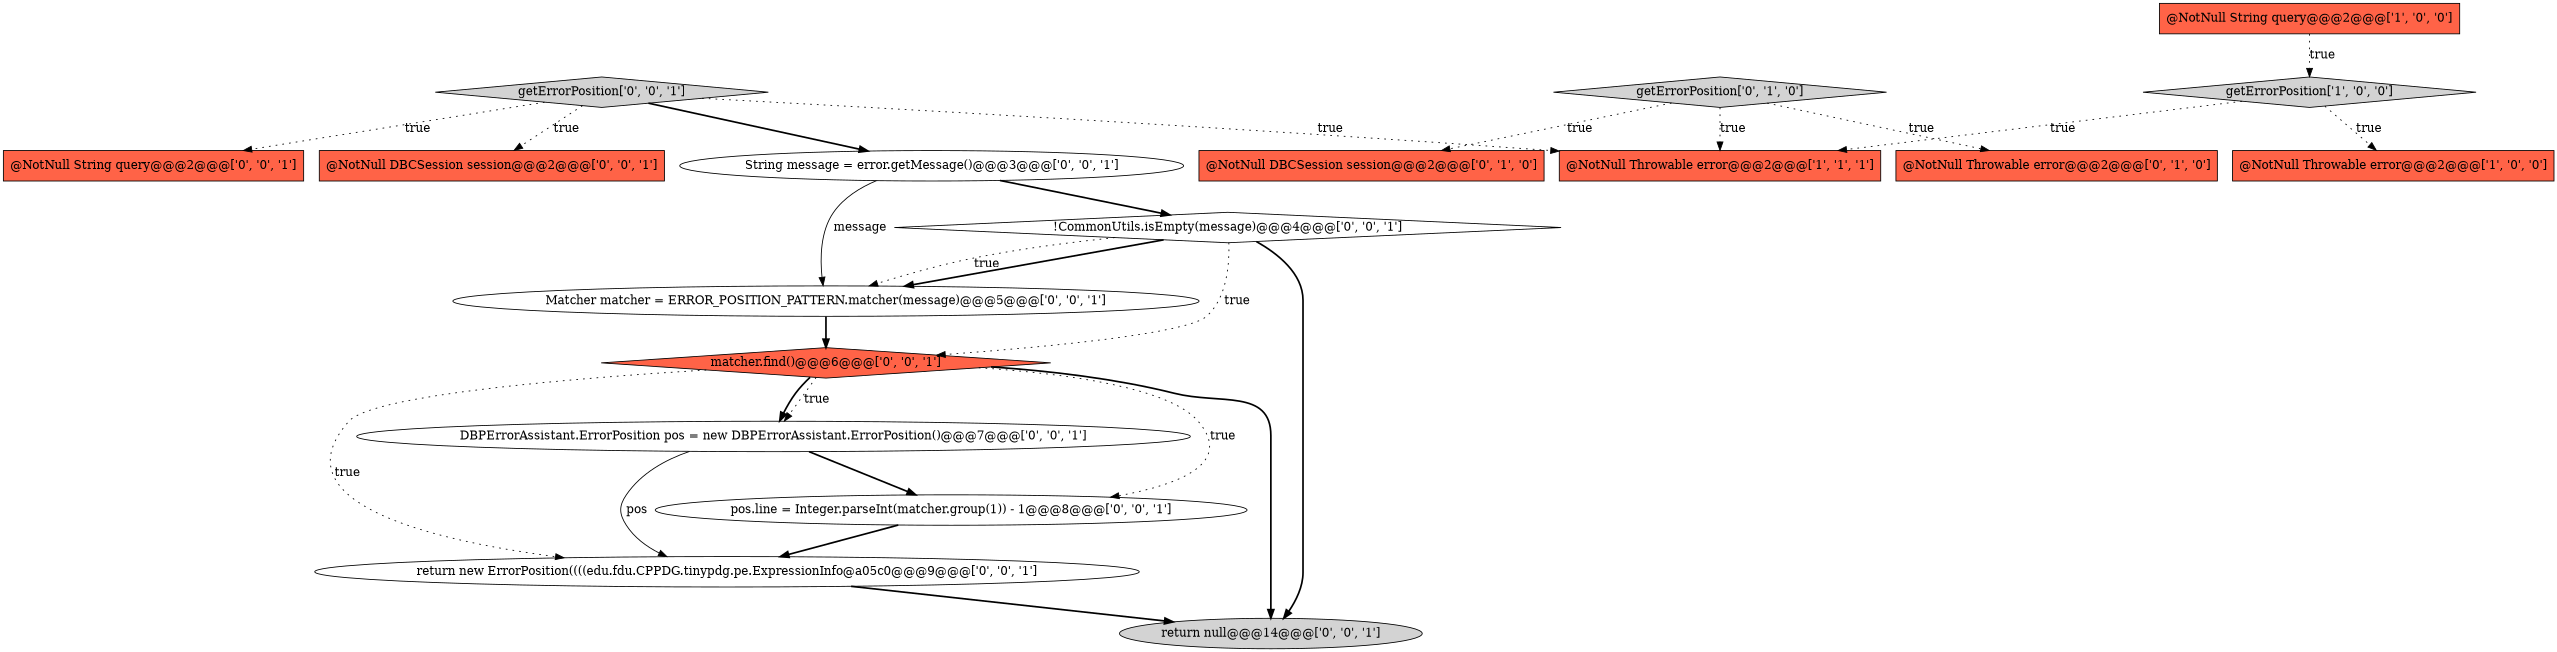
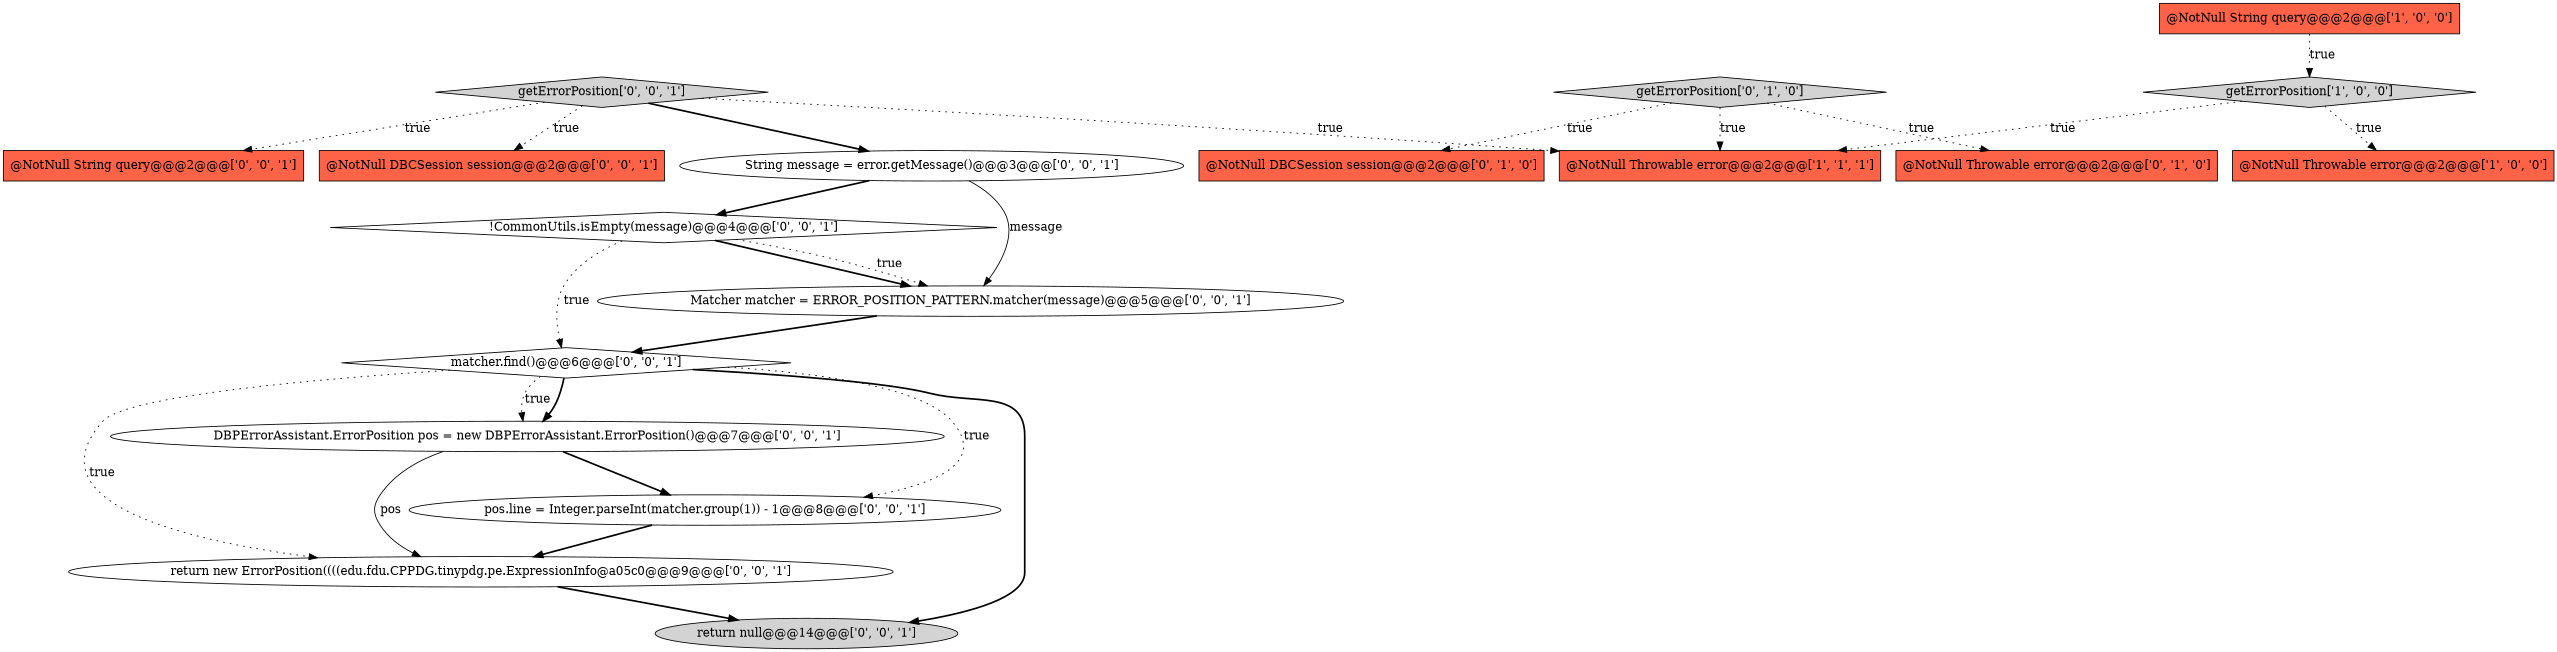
(826, 363) -> (566, 363)
(1303, 418) -> none
